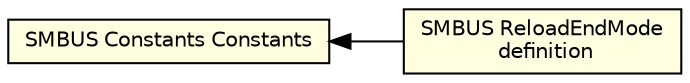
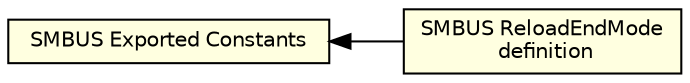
(169, 41) -> (169, 41)
